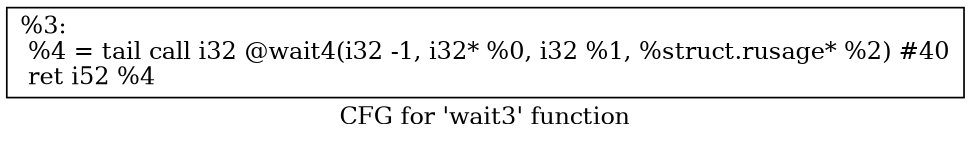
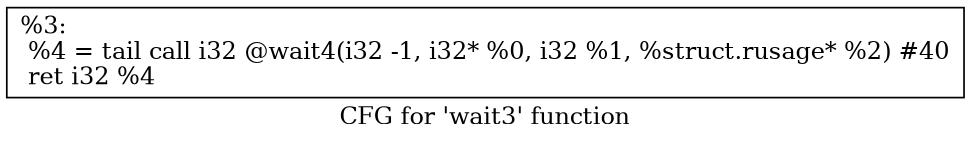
(88, 77) -> (88, 77)
